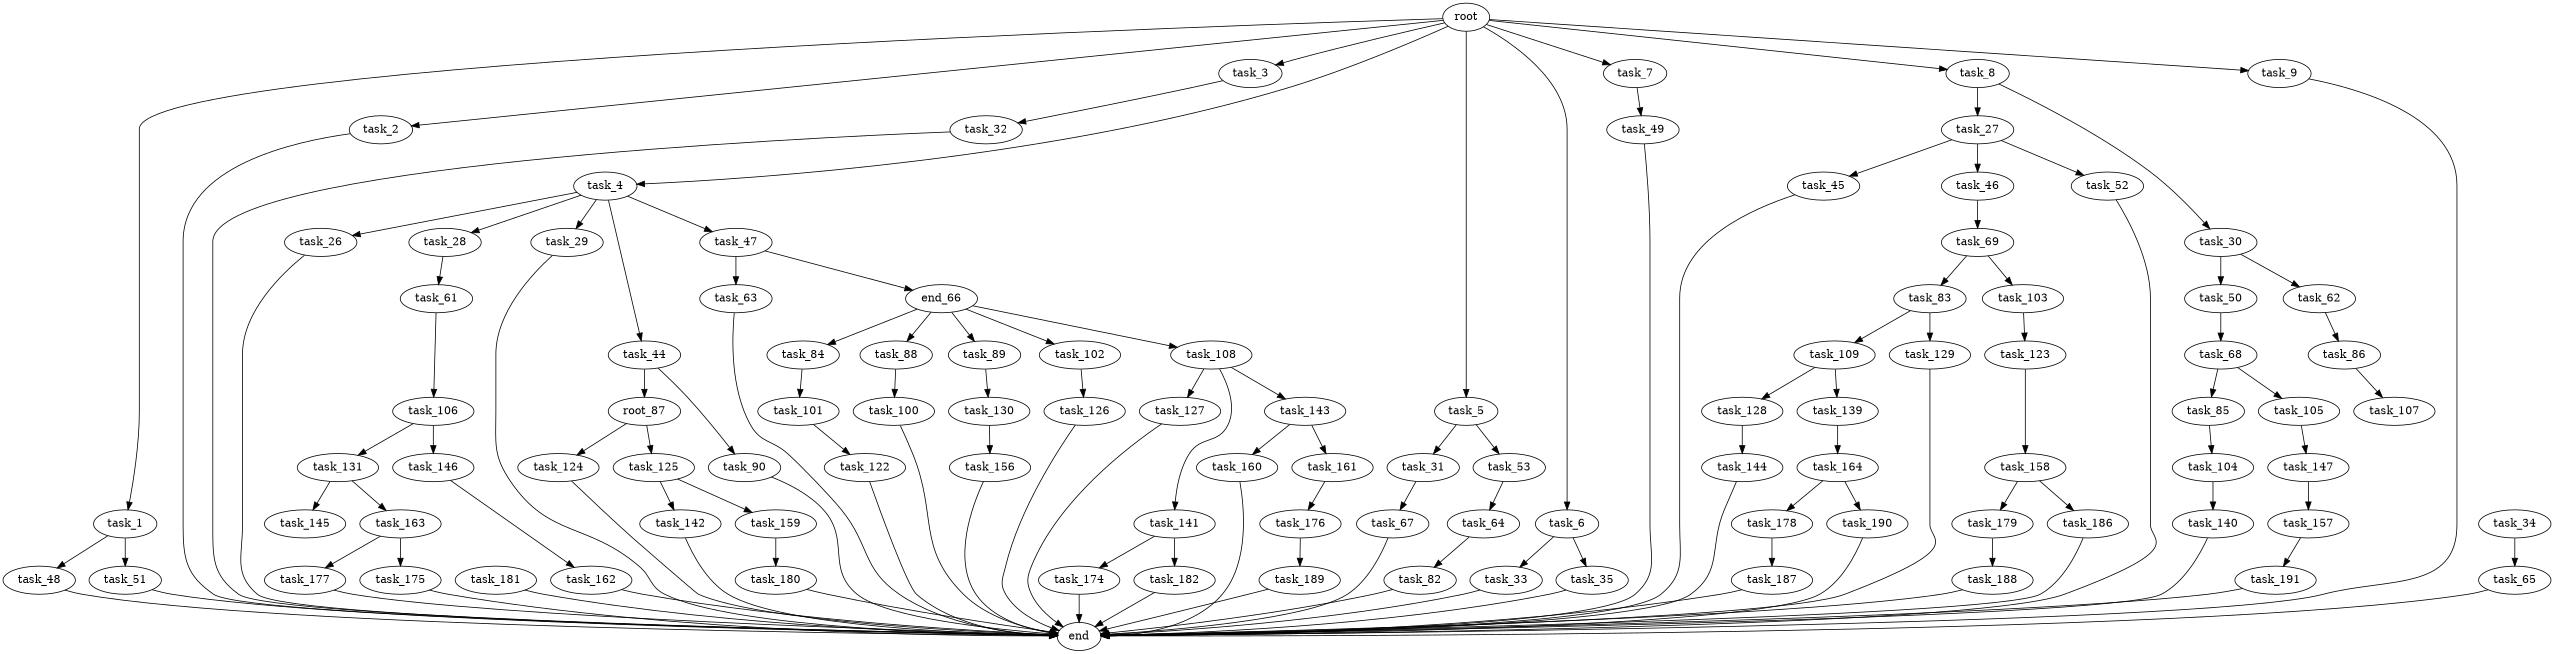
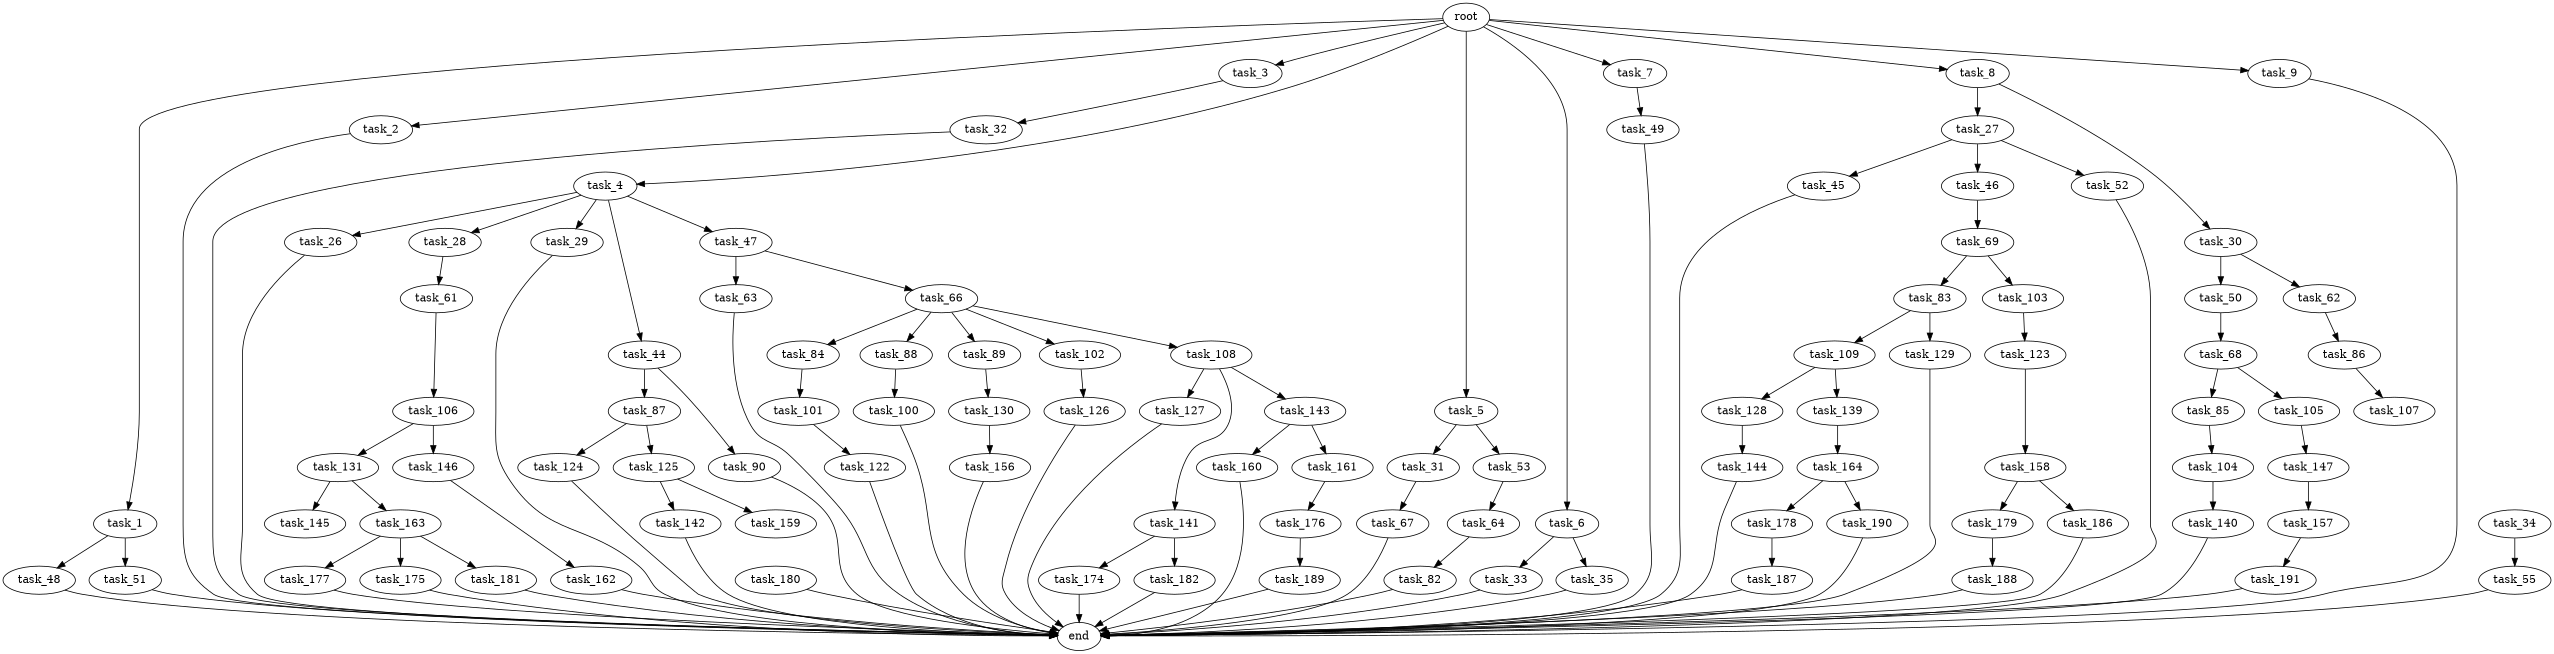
(942, 299) -> (942, 299)
(644, 411) -> (644, 411)
(776, 548) -> none
none -> (445, 550)
(2515, 580) -> (2515, 580)
